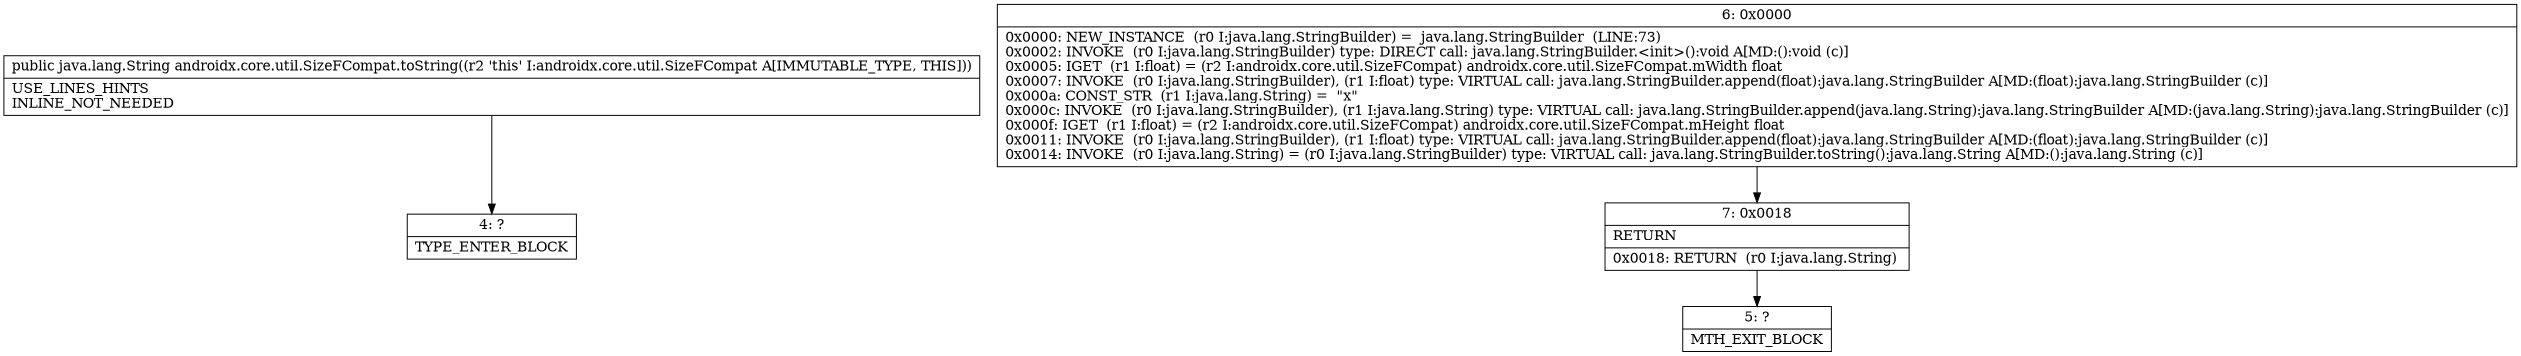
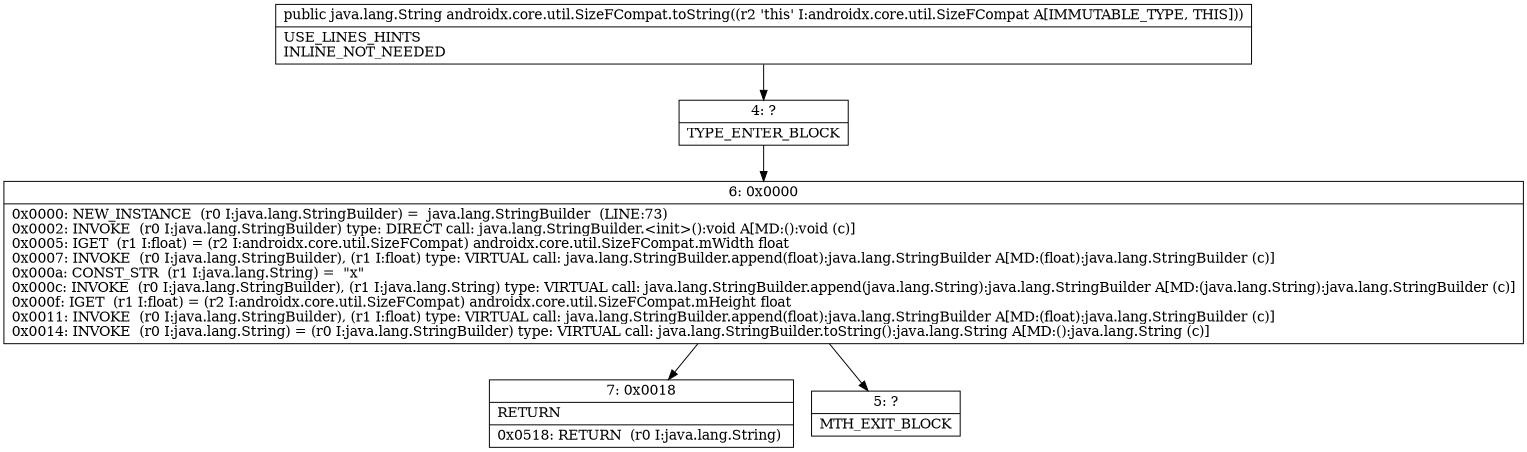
none -> (764, 158)
(1757, 259) -> (641, 436)
(1757, 283) -> (846, 363)
